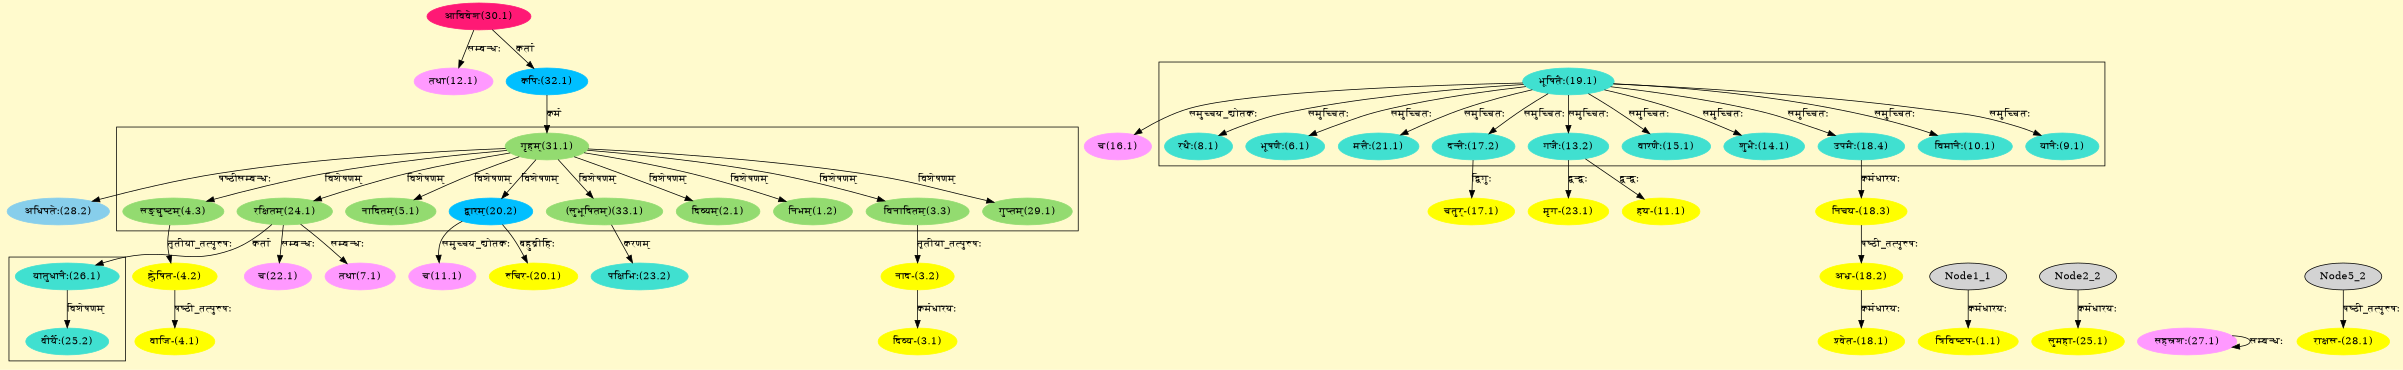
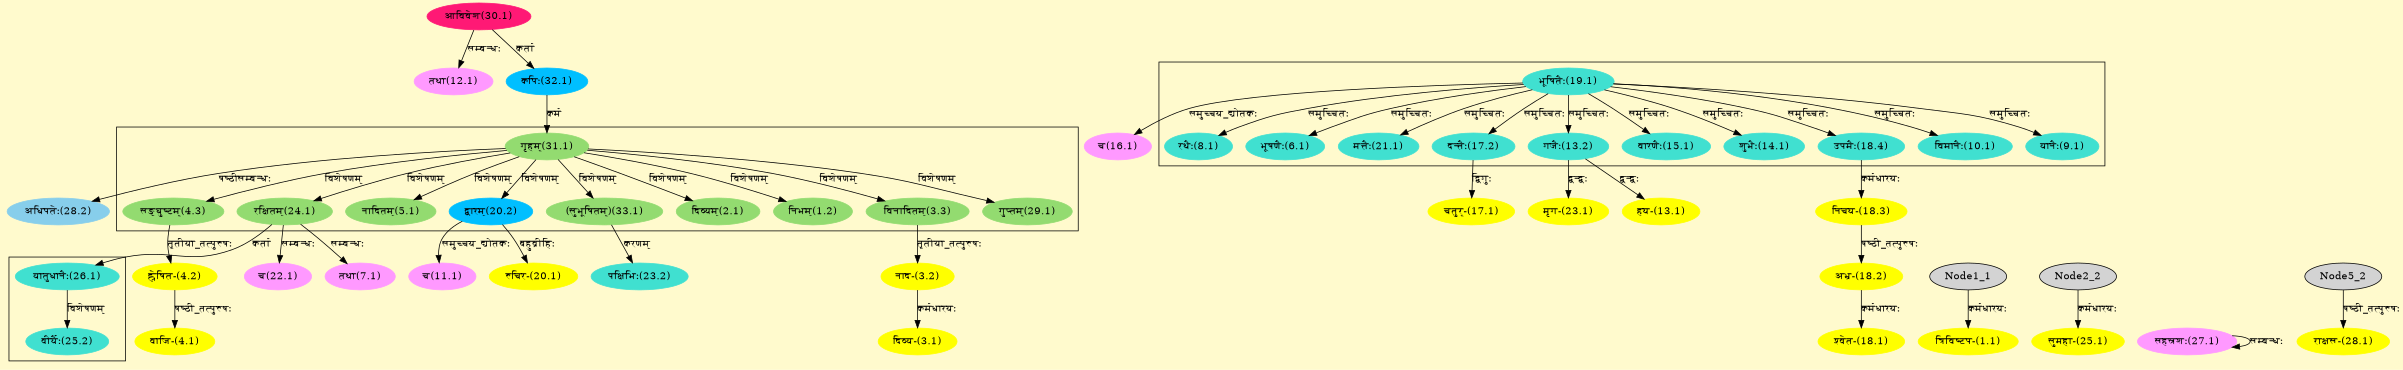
(1661, 211) -> (1661, 211)
